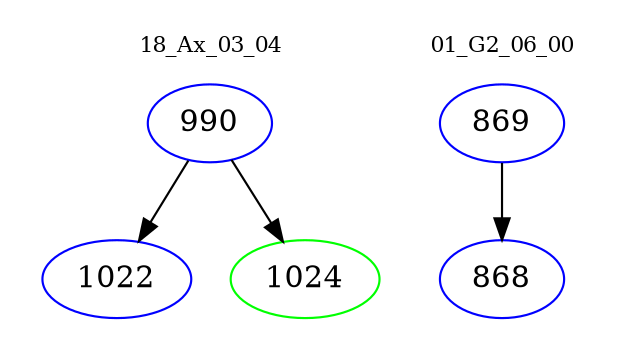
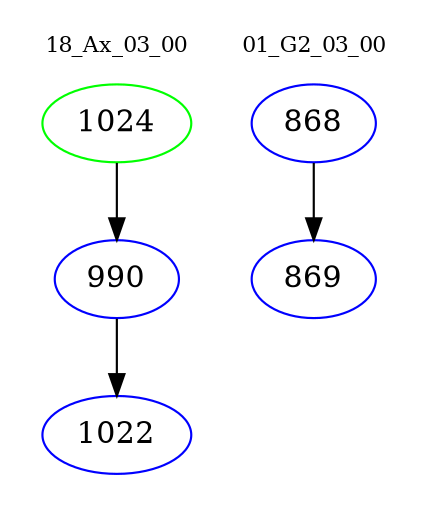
(211, 47) -> (117, 47)
(503, 47) -> (315, 47)
(502, 191) -> (314, 191)
(251, 192) -> (117, 191)
